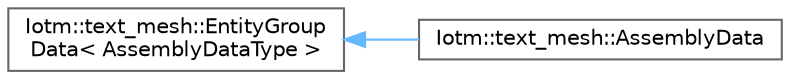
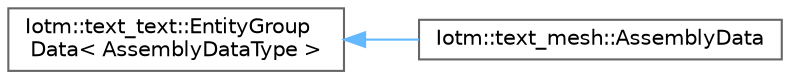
(176, 40) -> (176, 40)
